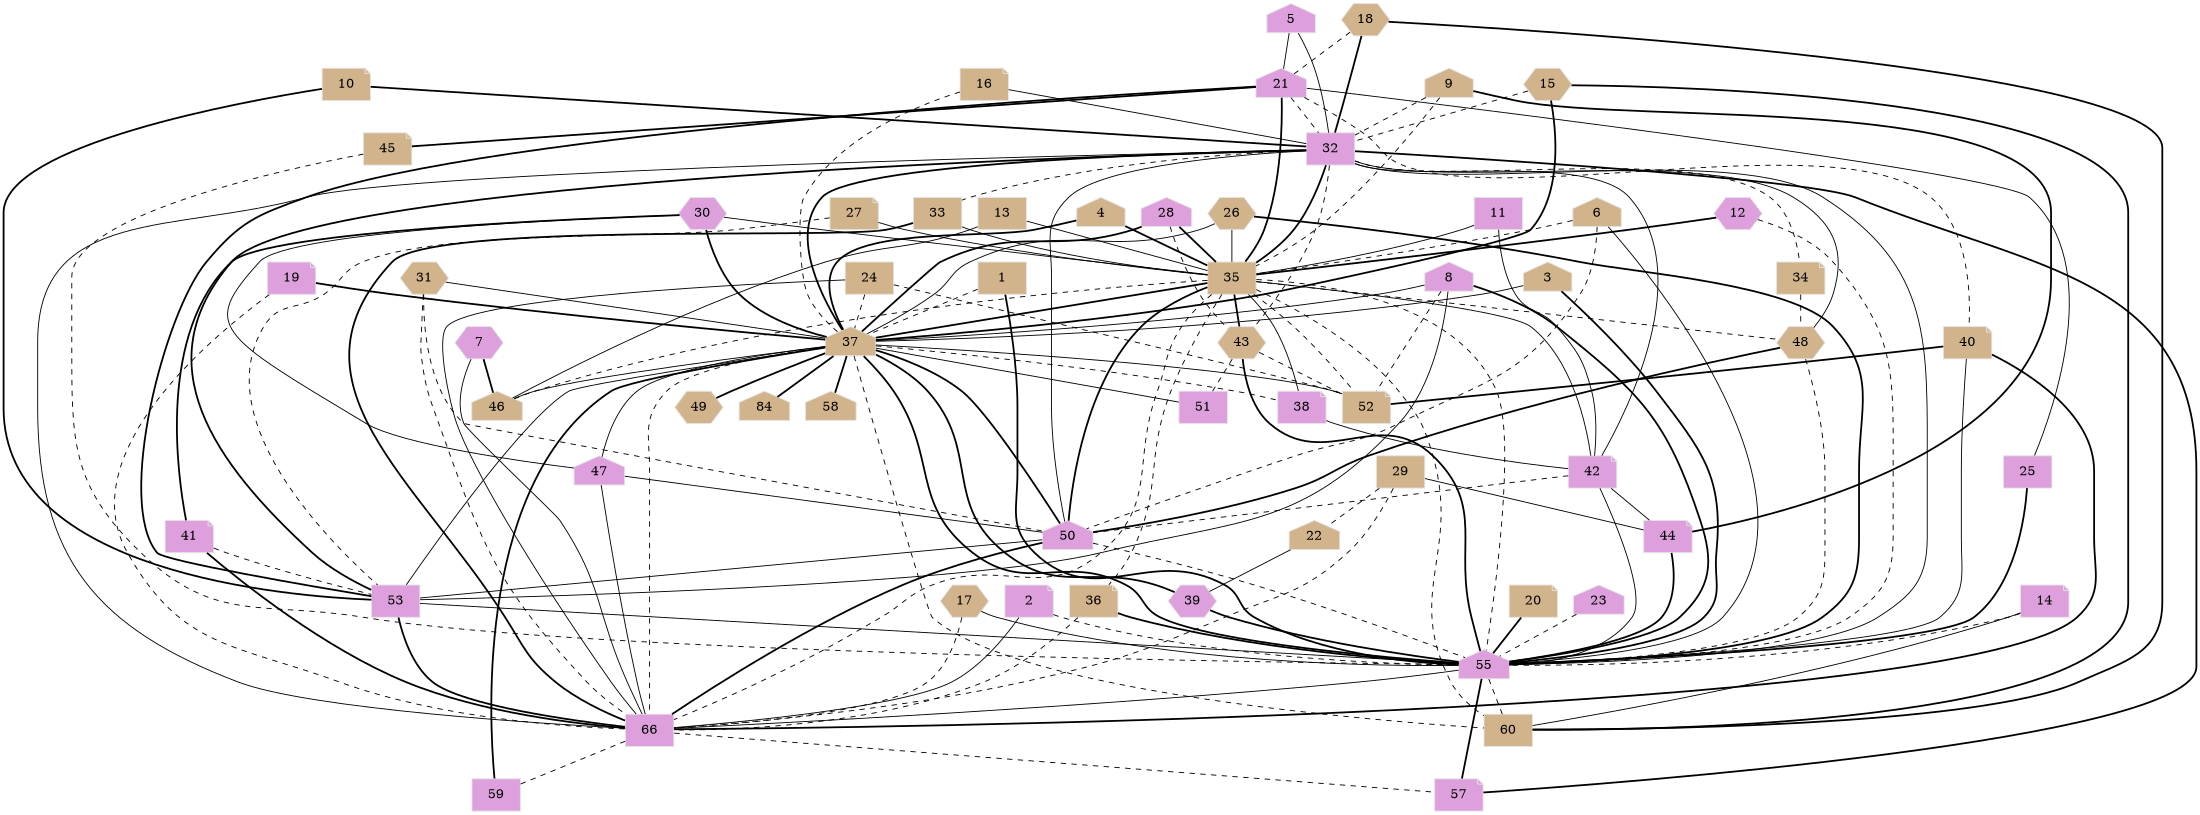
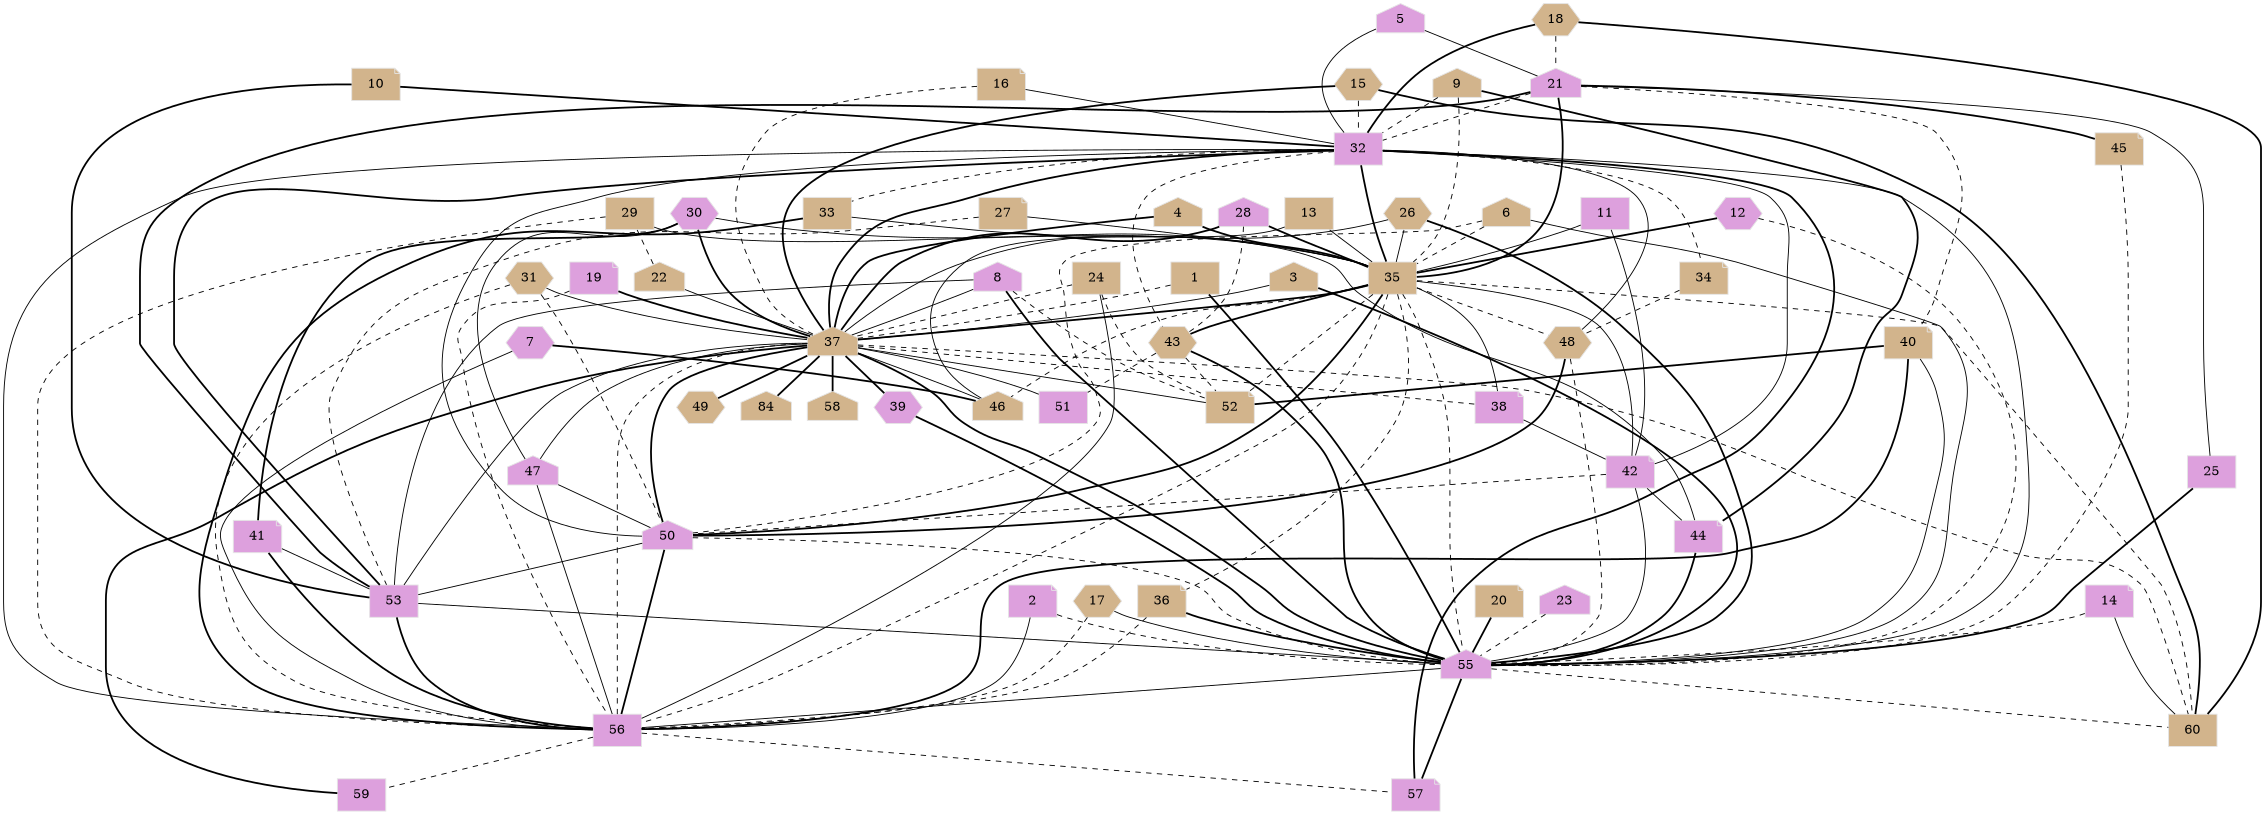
(1250, 571) -> (742, 311)
(292, 573) -> (326, 569)
(650, 730) -> (617, 730)
